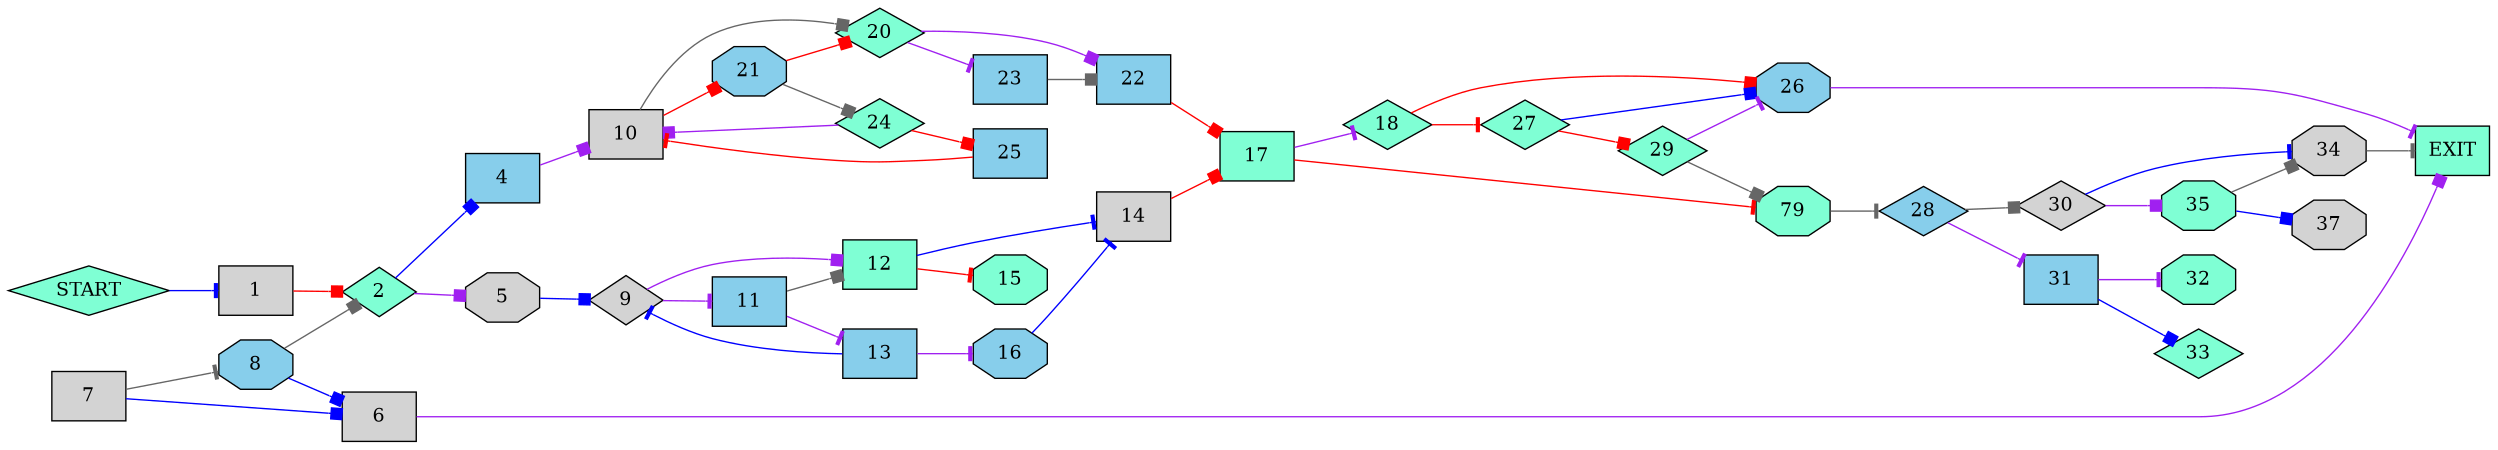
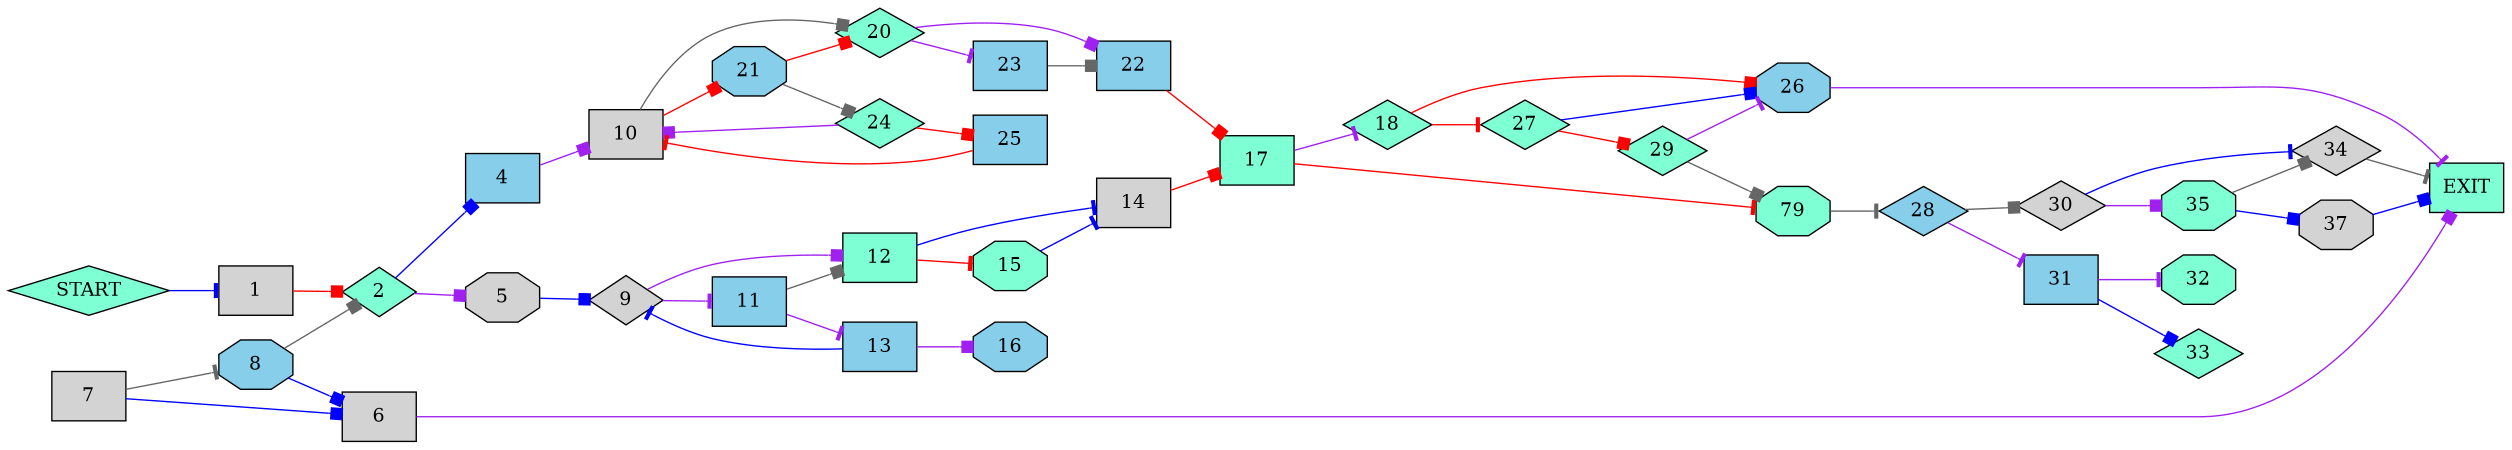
(2329, 151) -> (2336, 151)
none -> (2395, 208)
(1070, 291) -> (1065, 238)
(942, 354) -> (938, 347)
